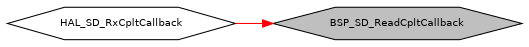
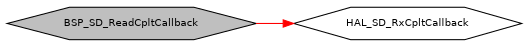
(249, 23) -> (270, 23)
